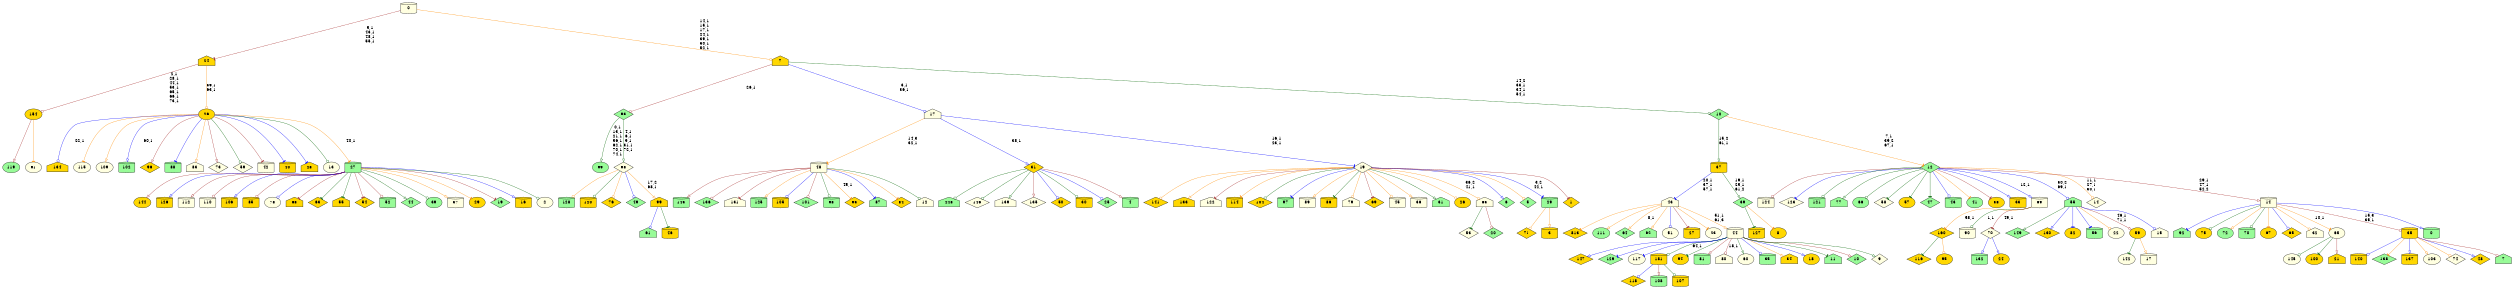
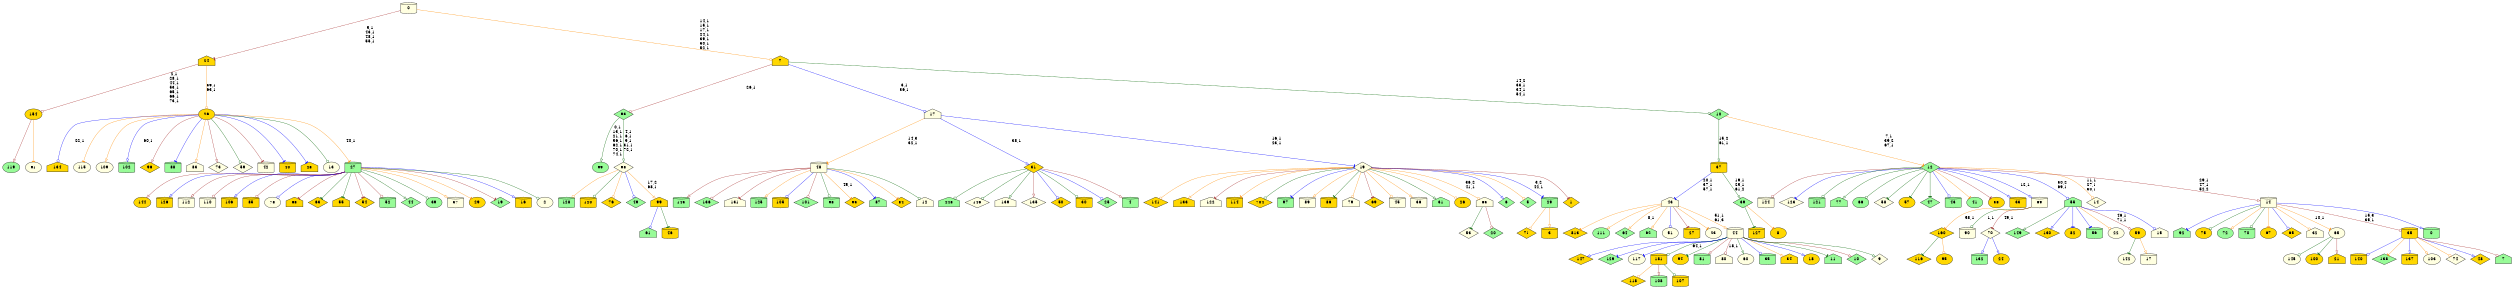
(1260, 203) -> (1260, 203)
(1646, 270) -> (1646, 270)
